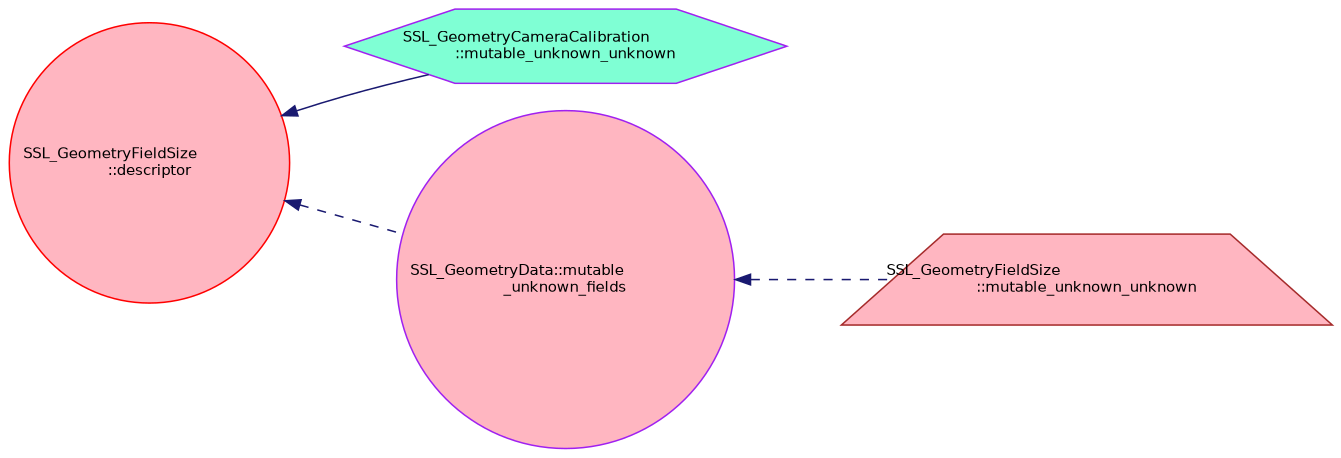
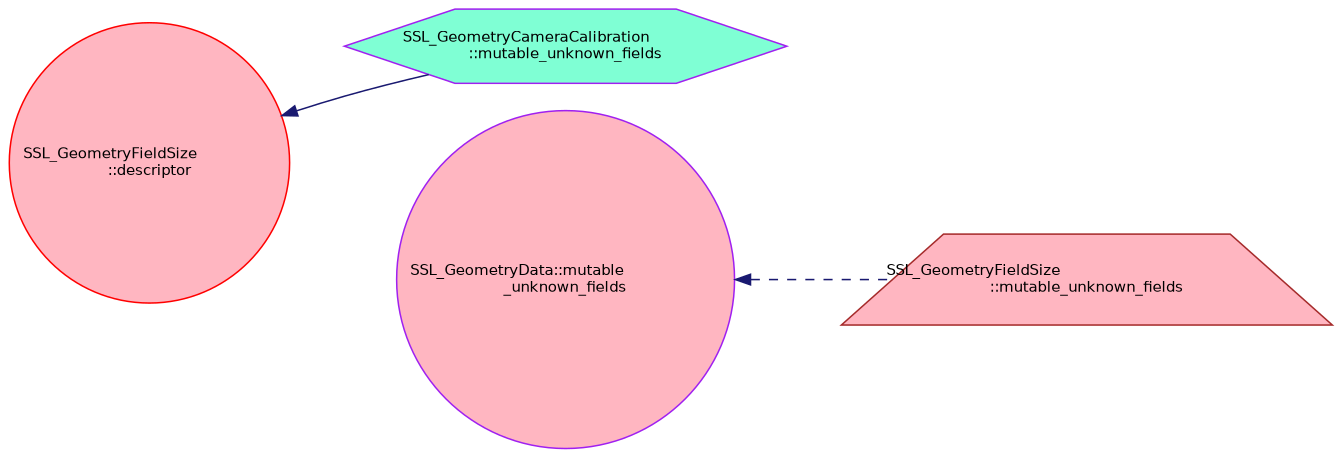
(566, 46) -> (566, 46)
(351, 219) -> none
(1087, 280) -> (1087, 280)
